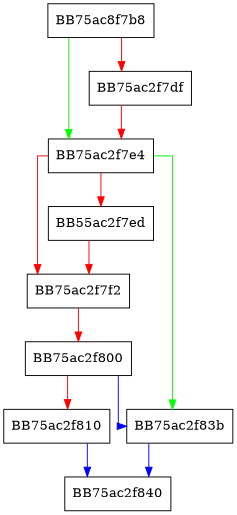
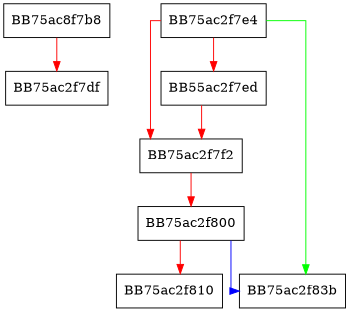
(69, 84) -> none
(121, 117) -> none
(118, 494) -> none
